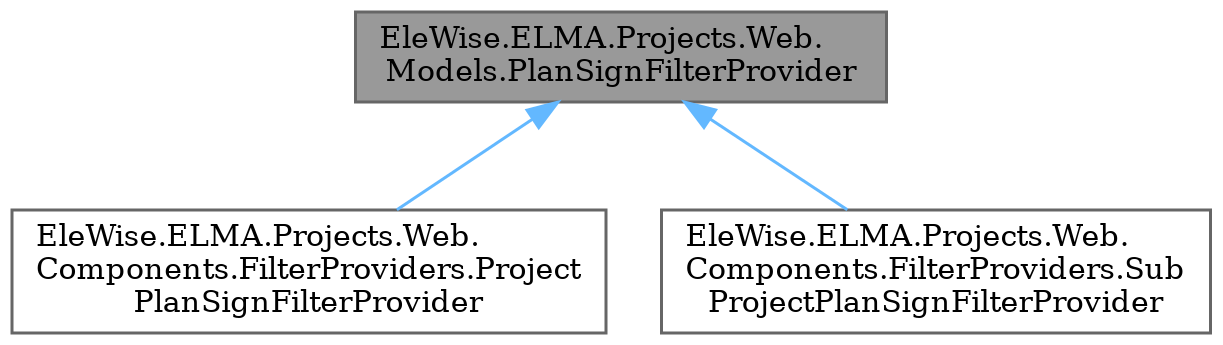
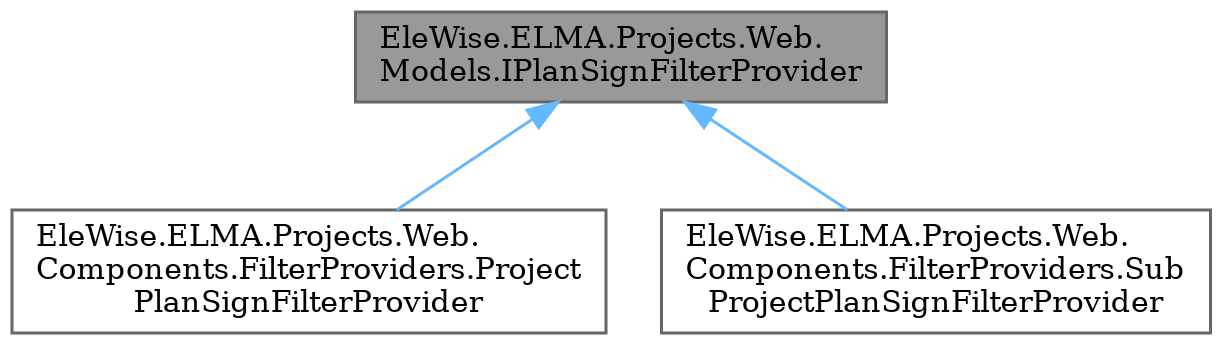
(621, 57) -> (621, 57)
